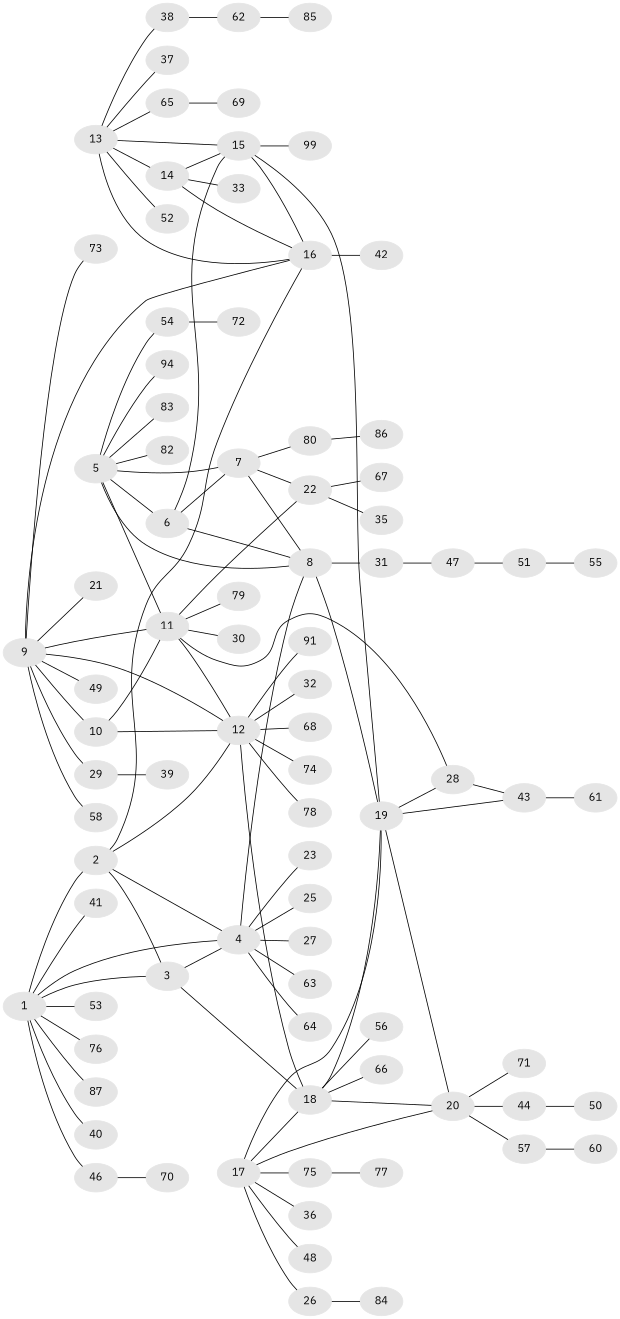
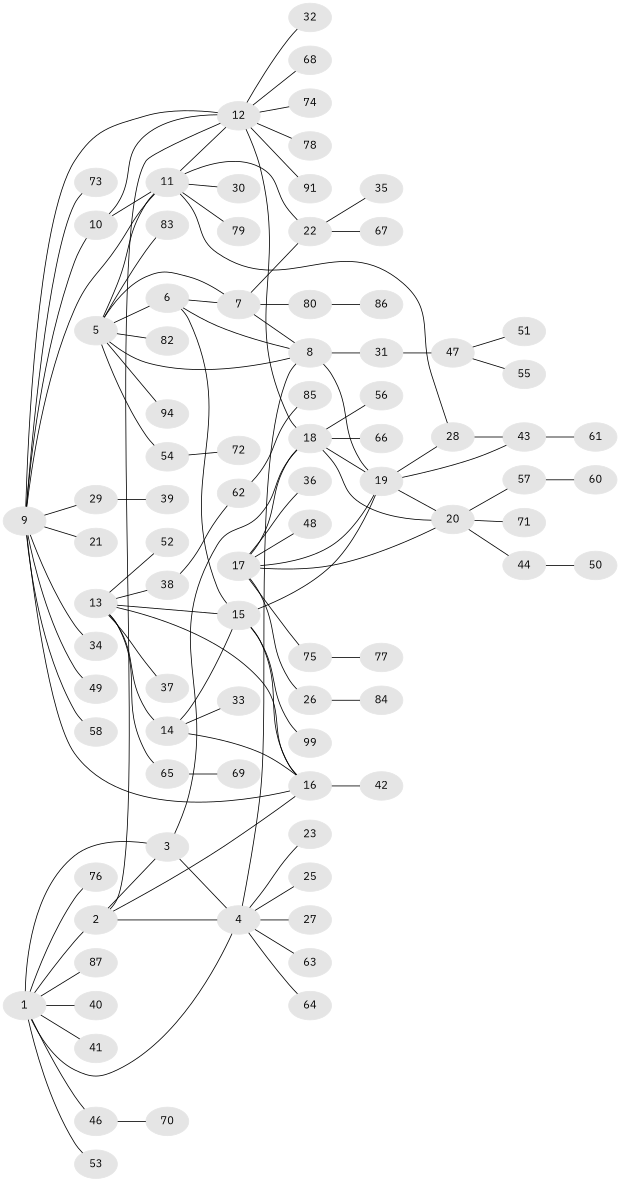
(560, 563) -> (489, 364)
none -> (96, 646)
